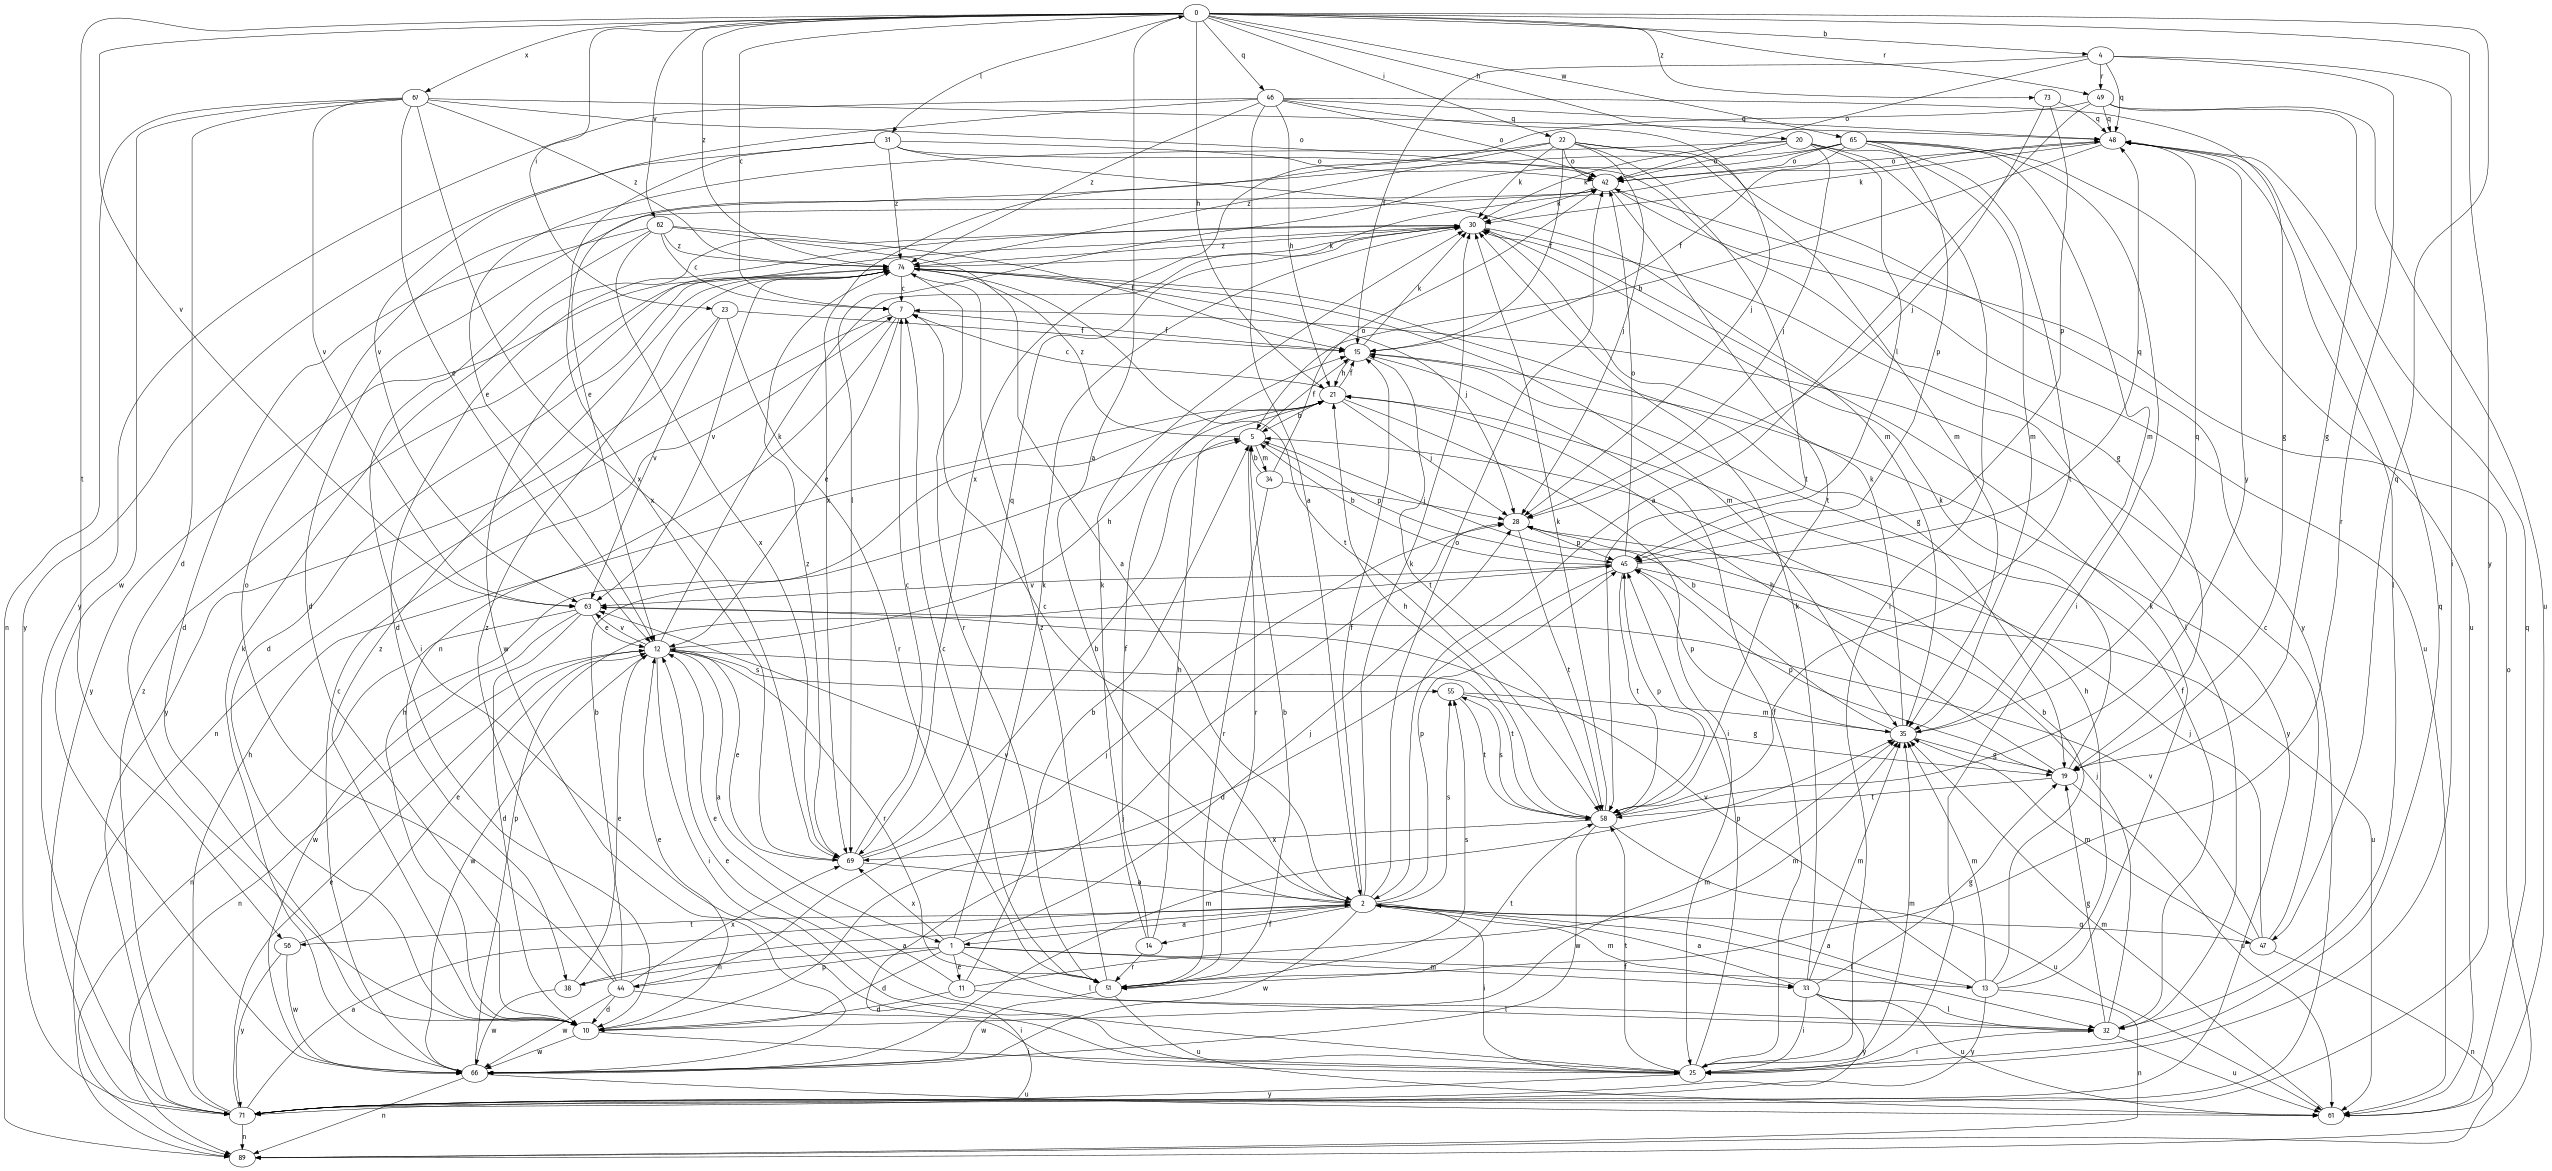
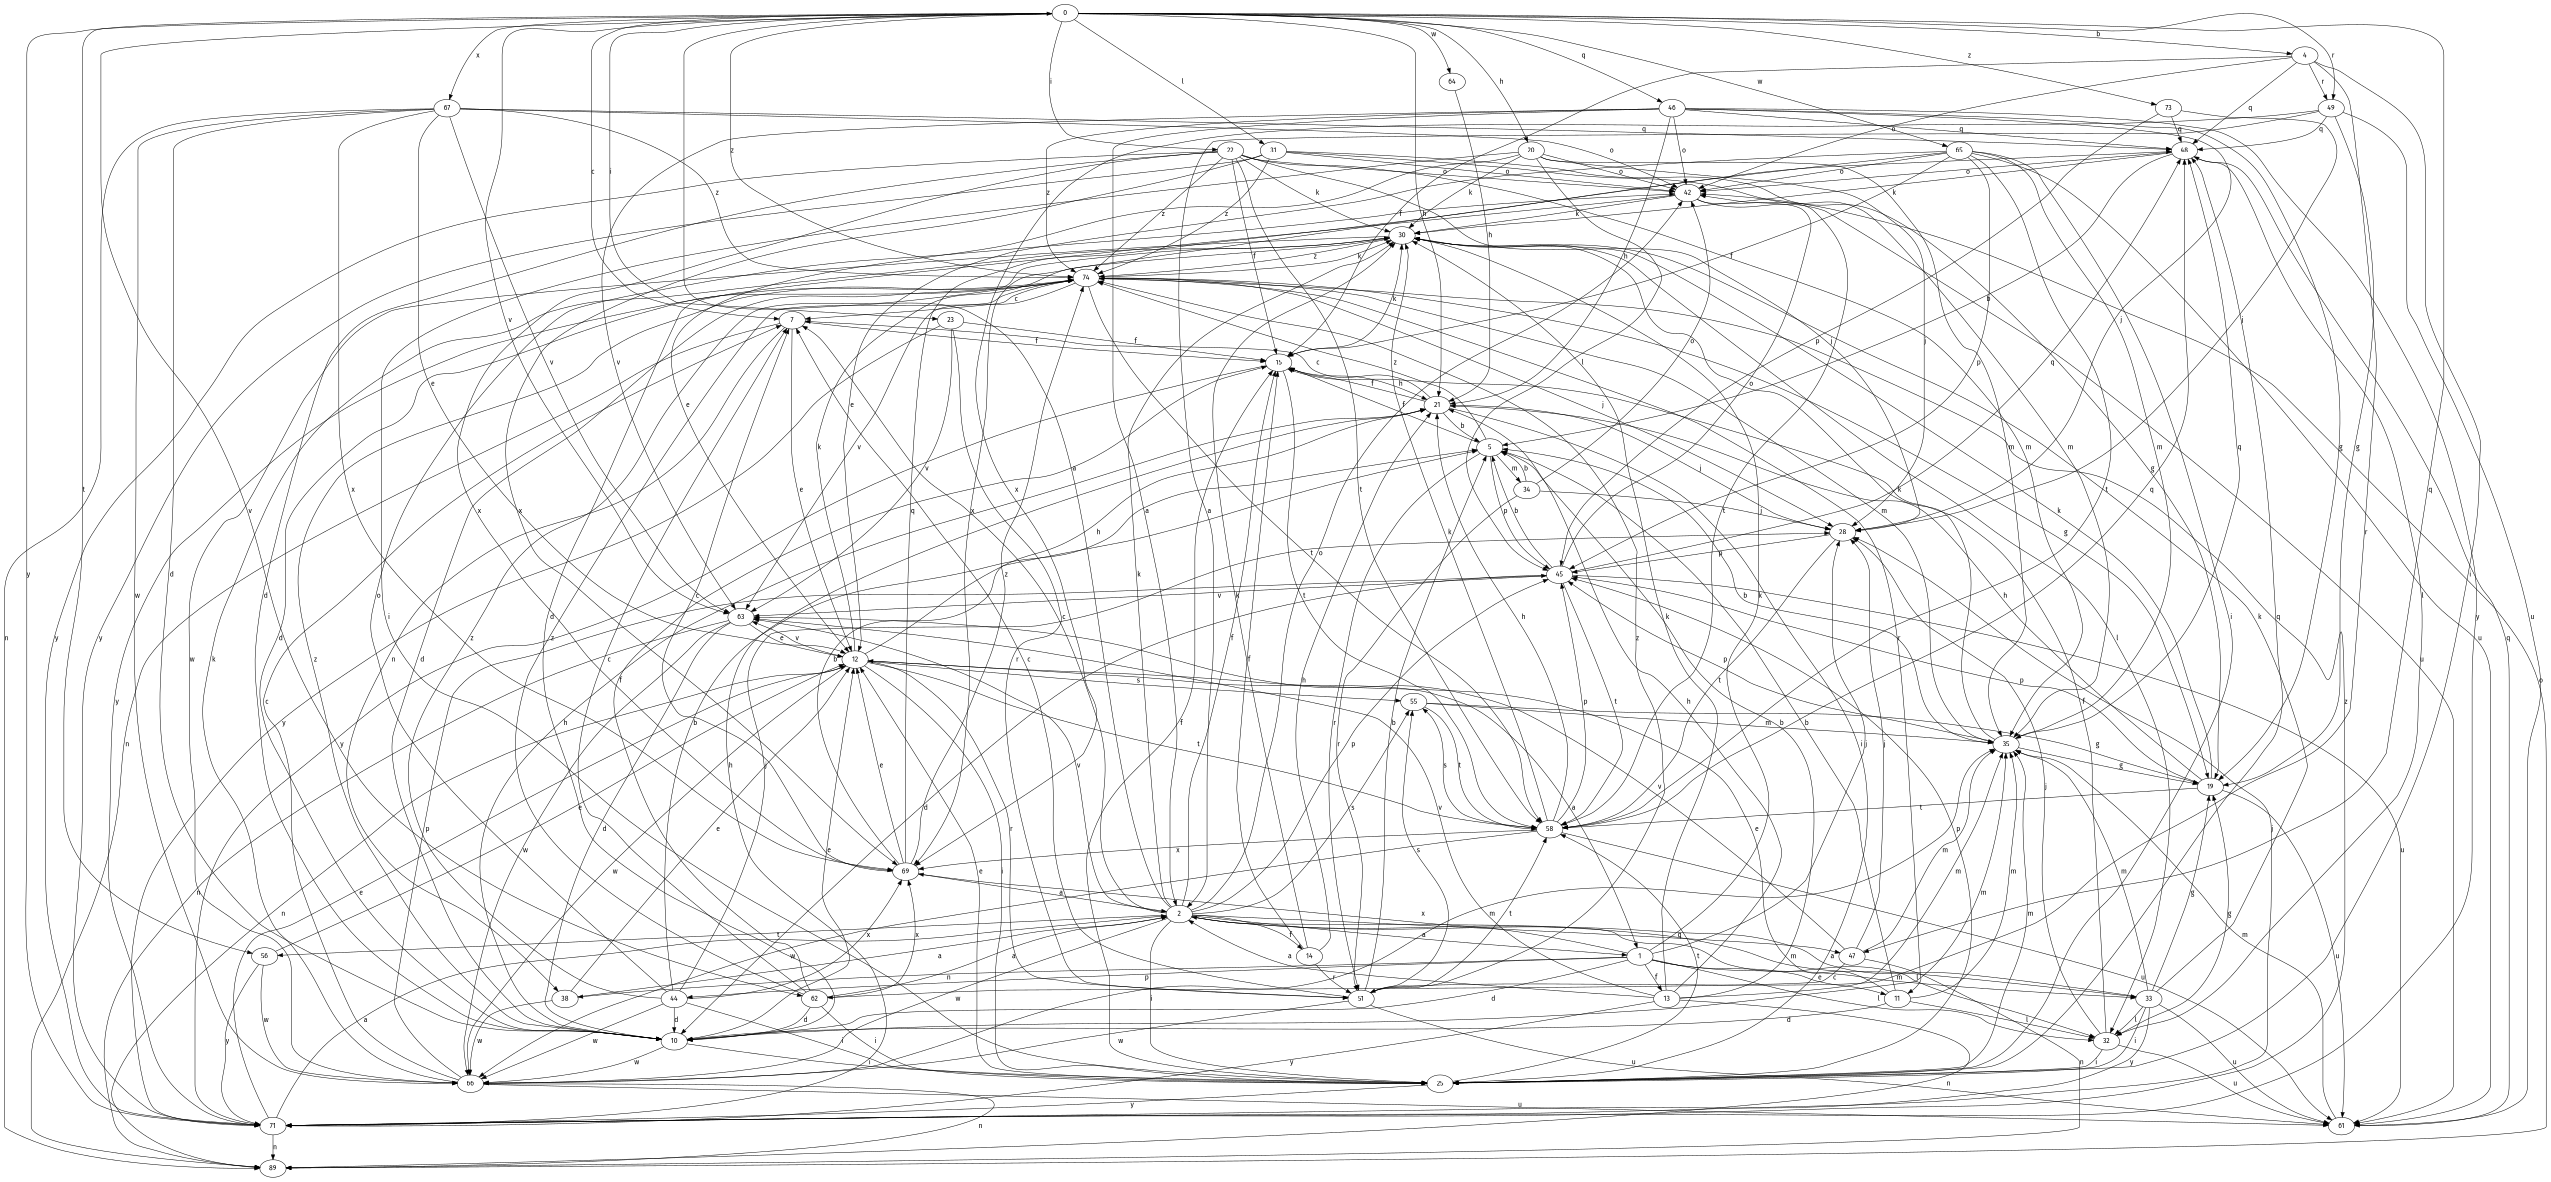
none -> (1452, 82)
none -> (353, 329)
(1793, 382) -> (1316, 989)
(2247, 480) -> (2152, 490)
(852, 501) -> (973, 511)
(960, 625) -> (1719, 435)
